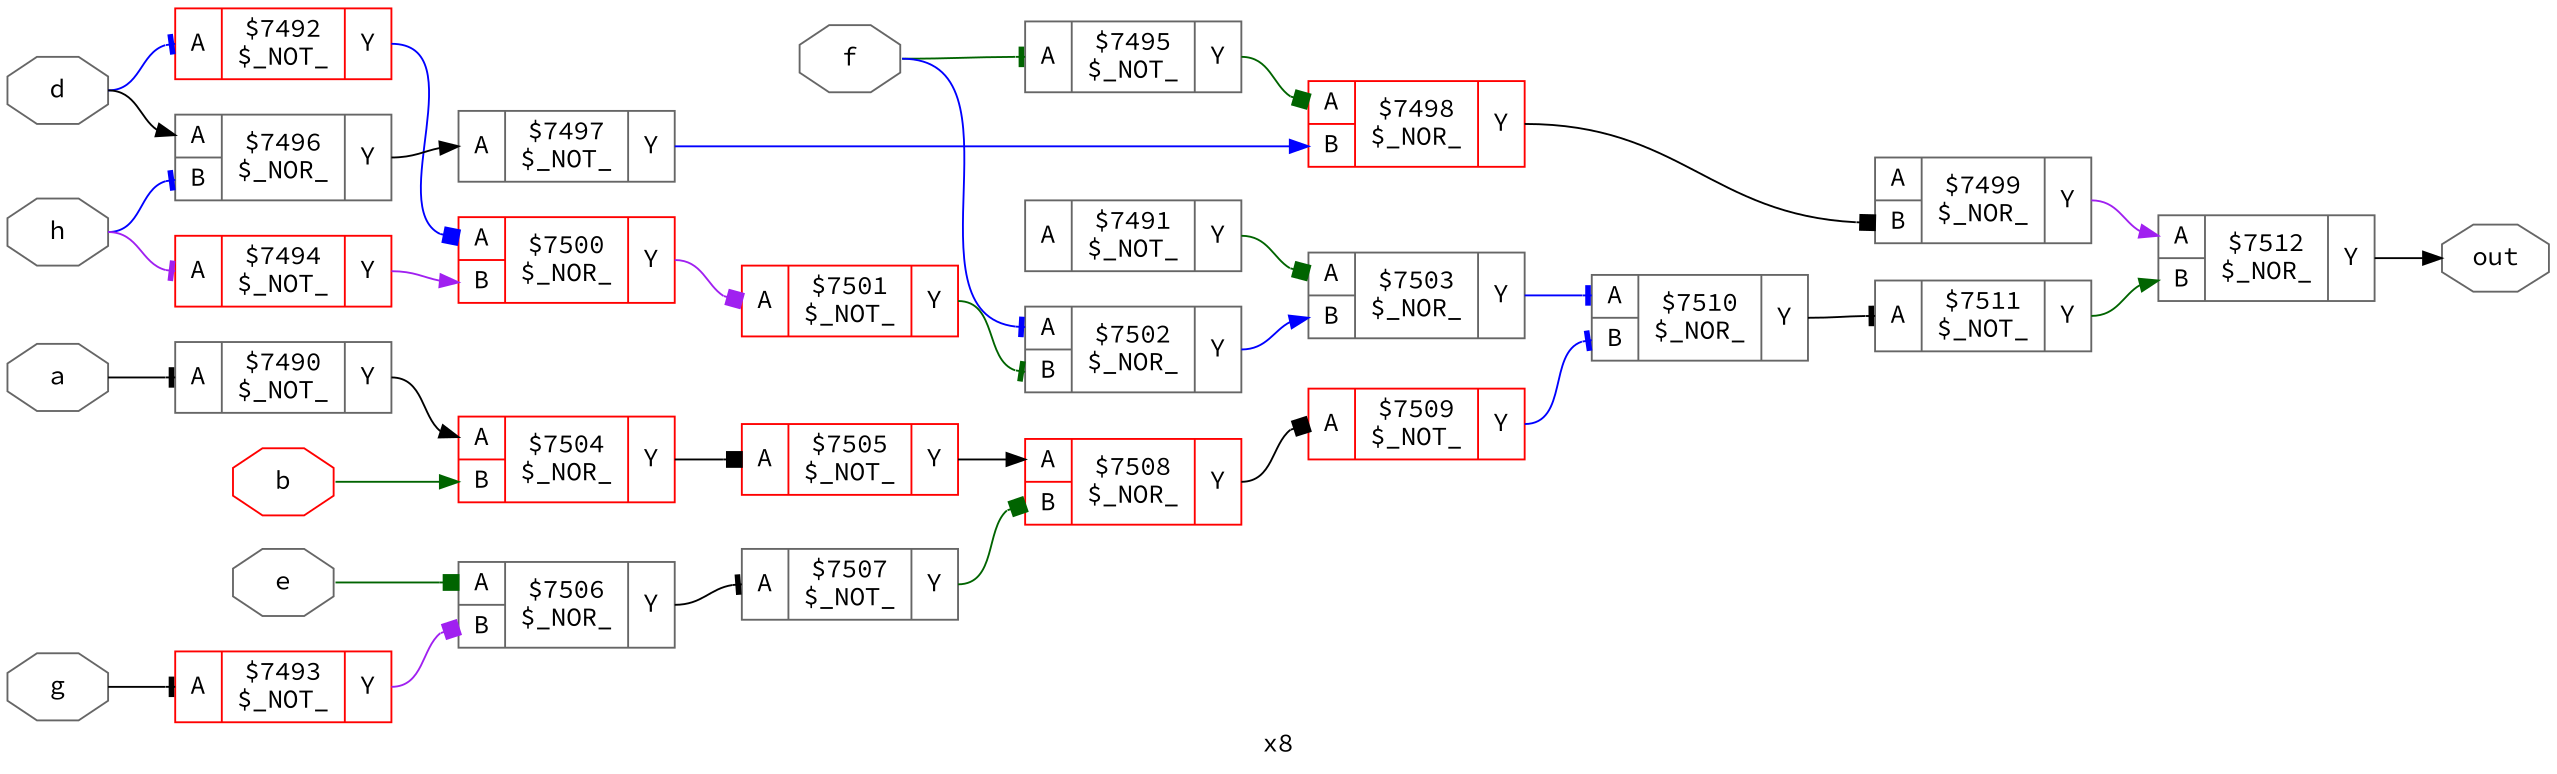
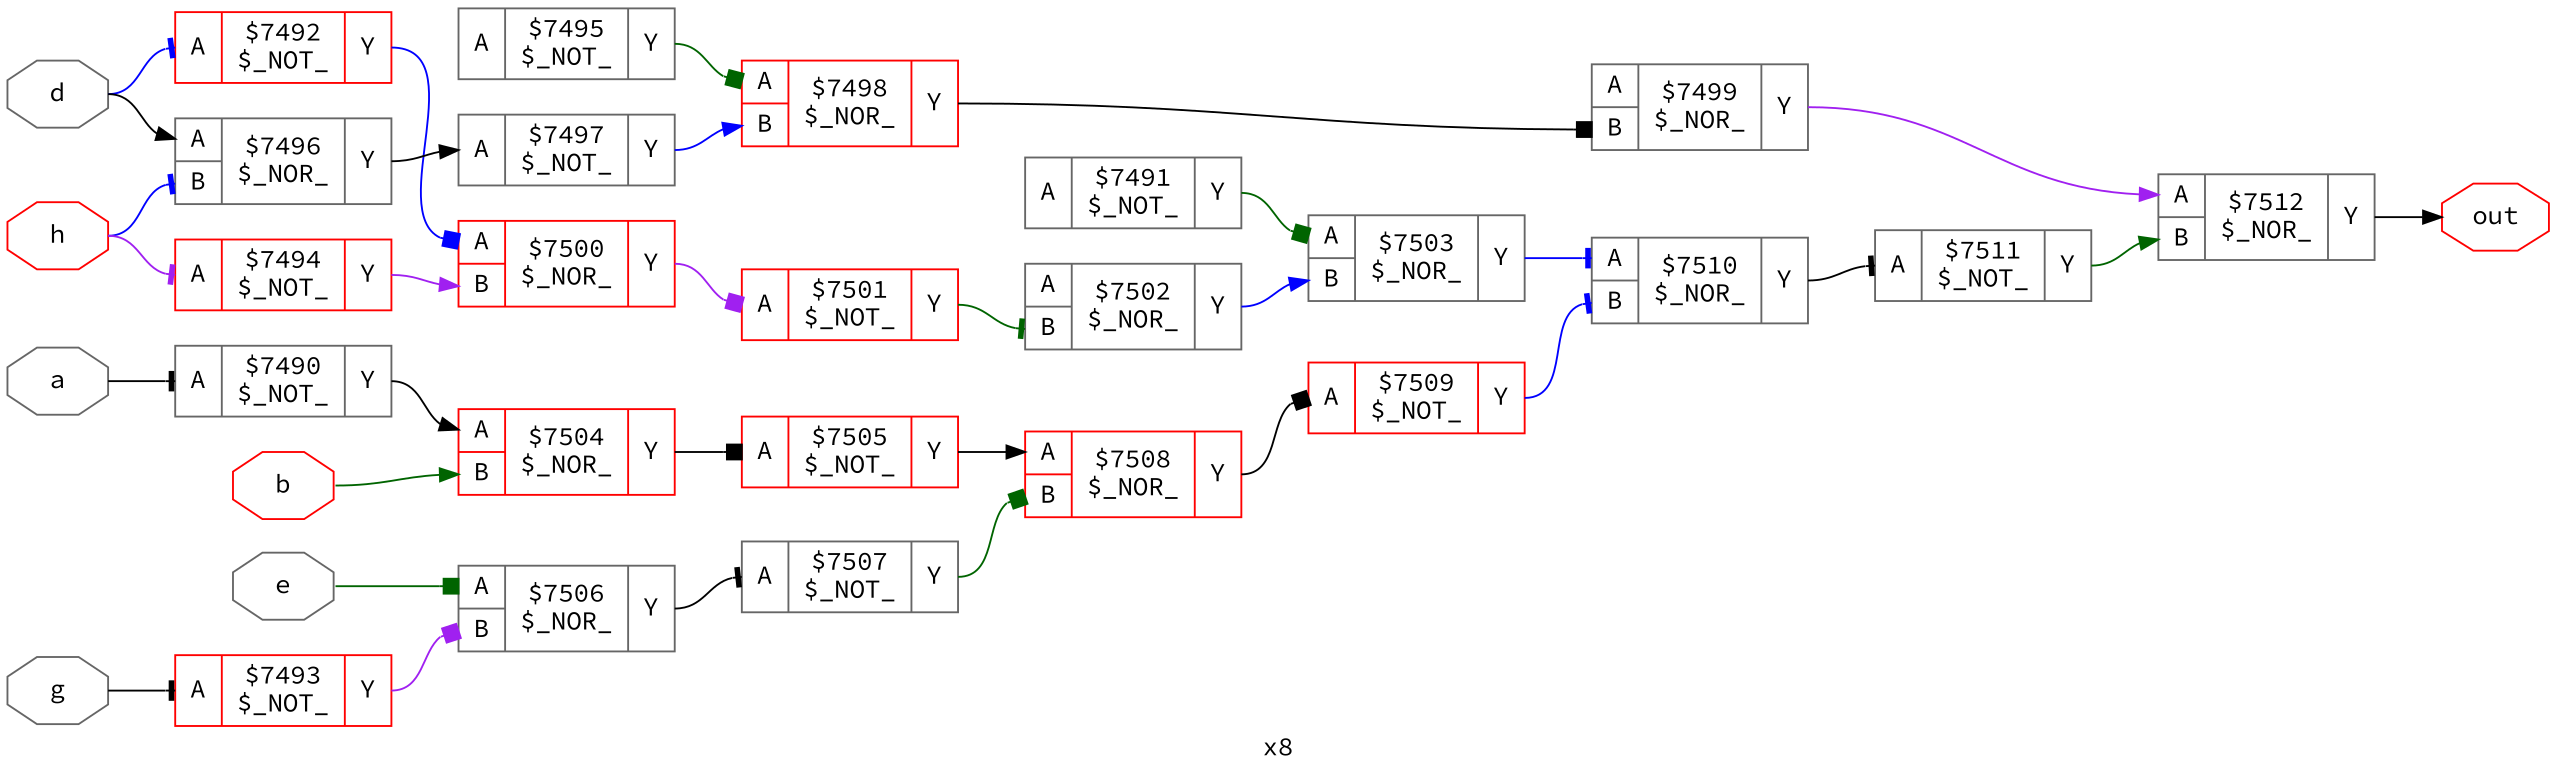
(850, 59) -> none
(58, 232) -> (58, 236)
(2495, 258) -> (2495, 217)
